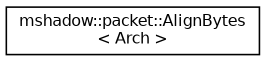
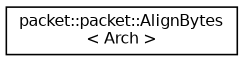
(133, 31) -> (122, 31)
